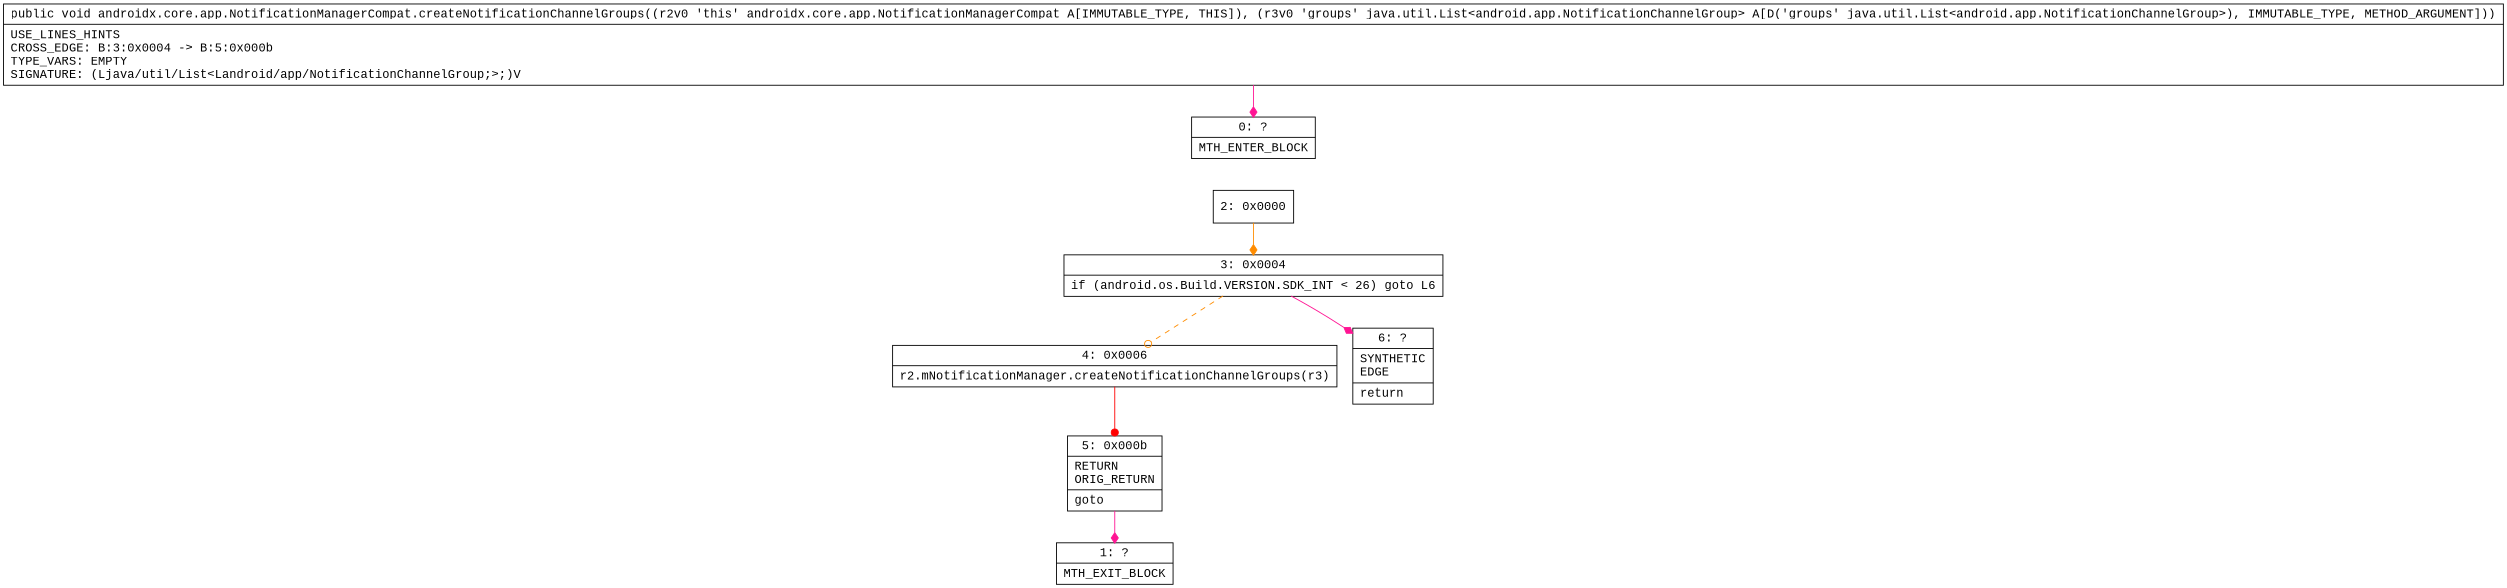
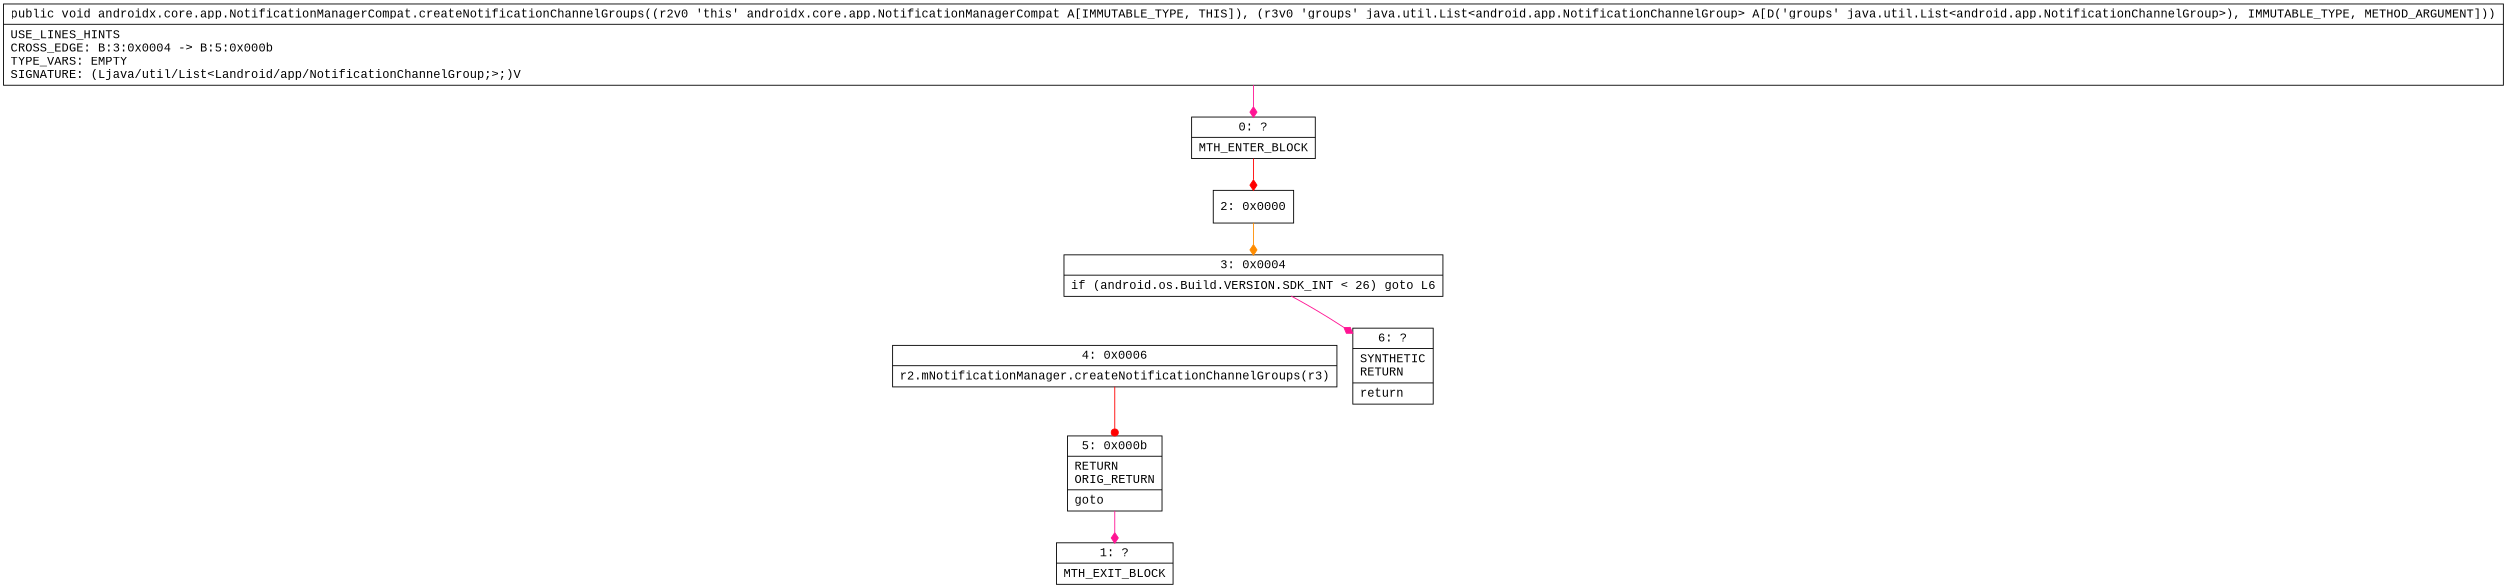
none -> (1253, 169)
(1187, 319) -> none
(1375, 372) -> (1382, 372)
